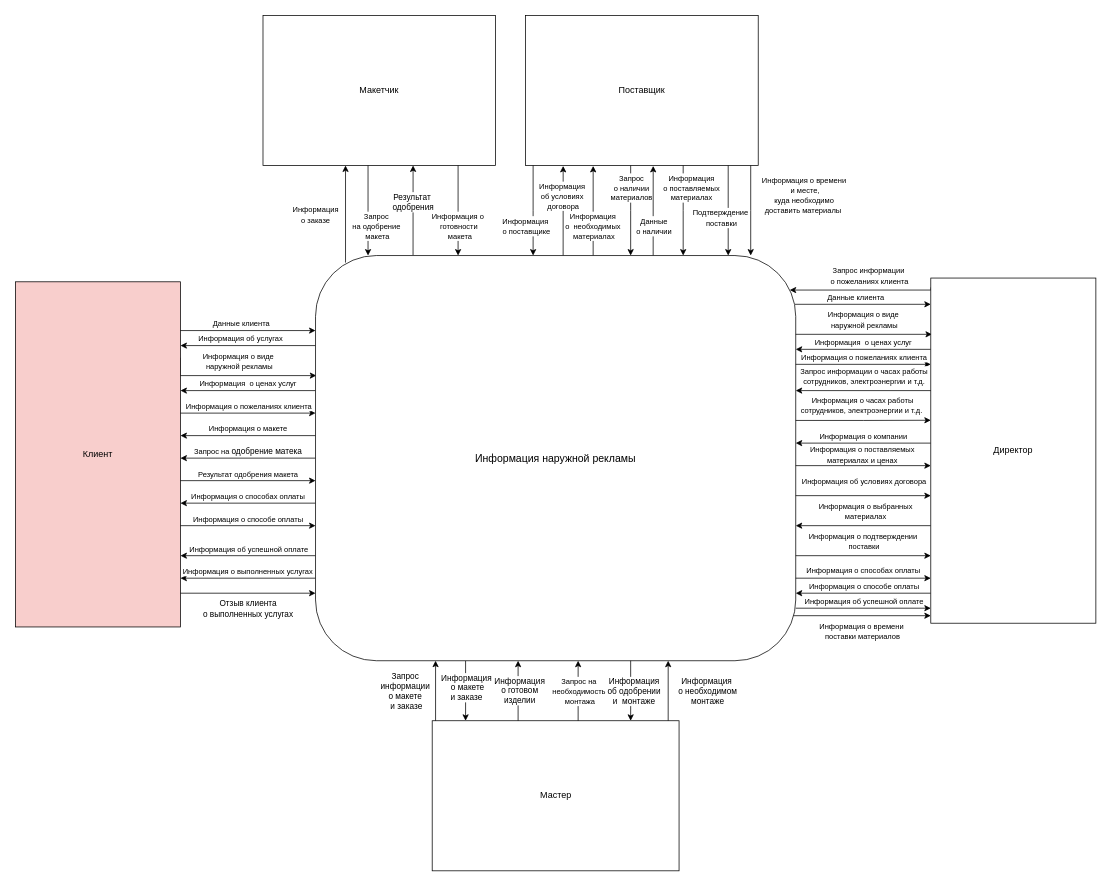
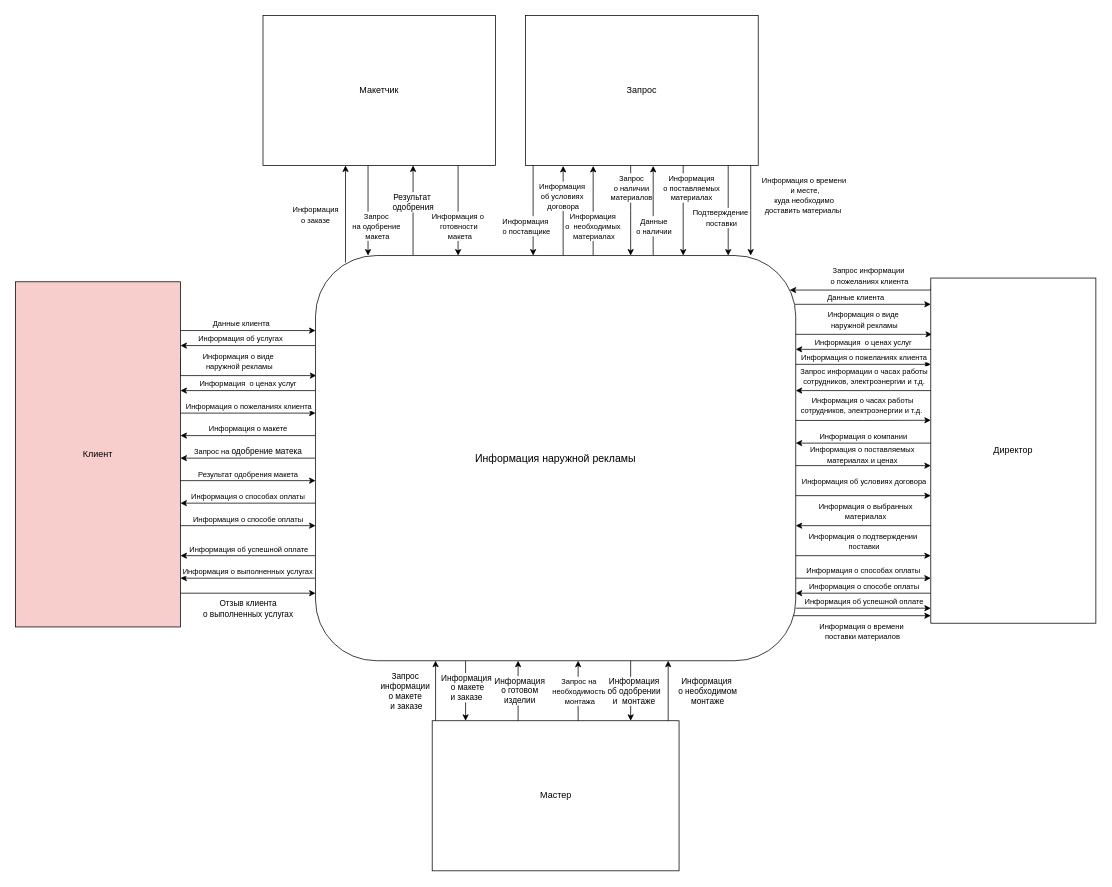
(642, 90) -> (642, 90)
